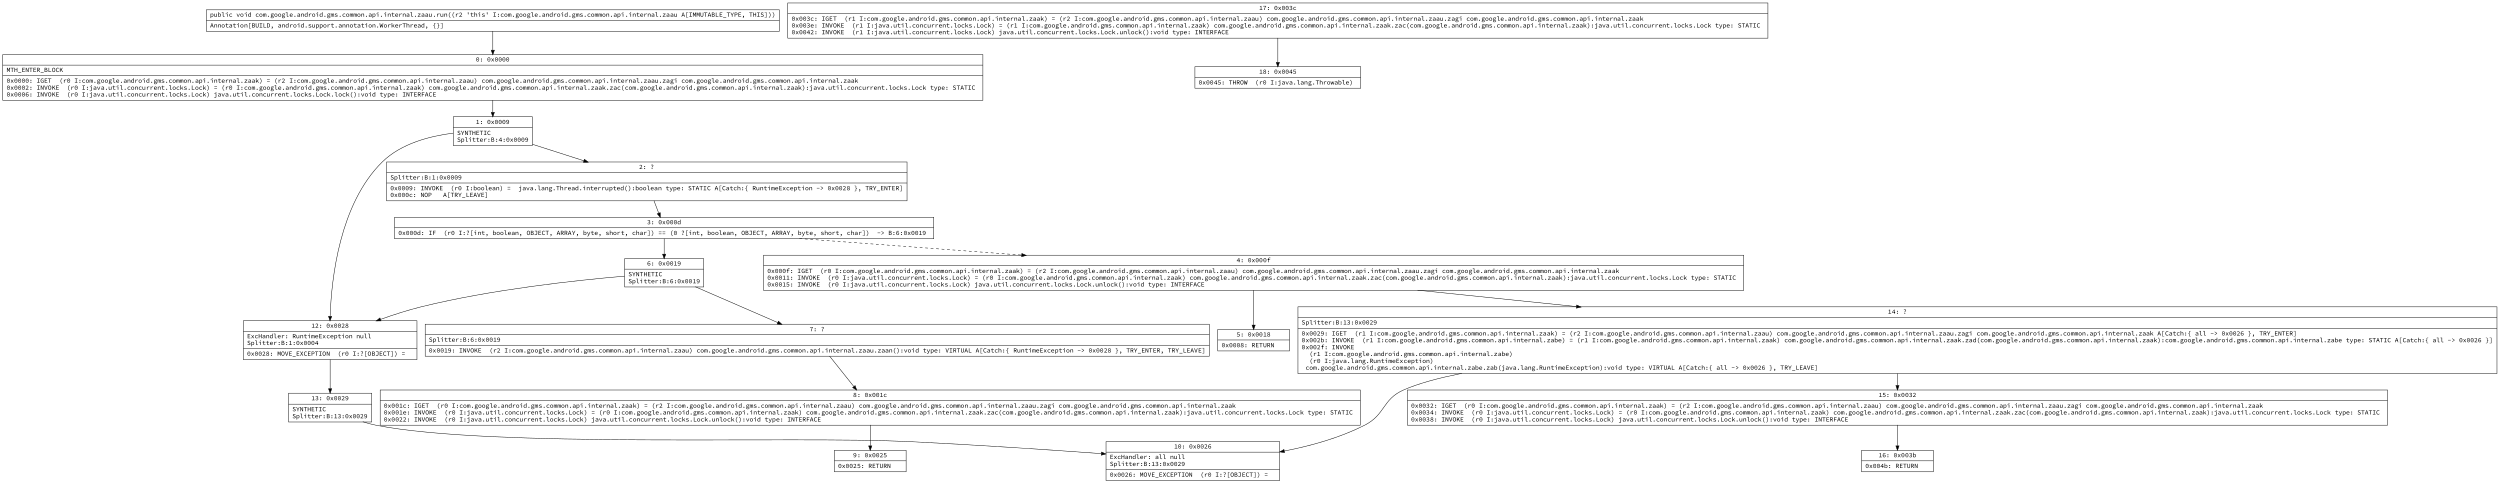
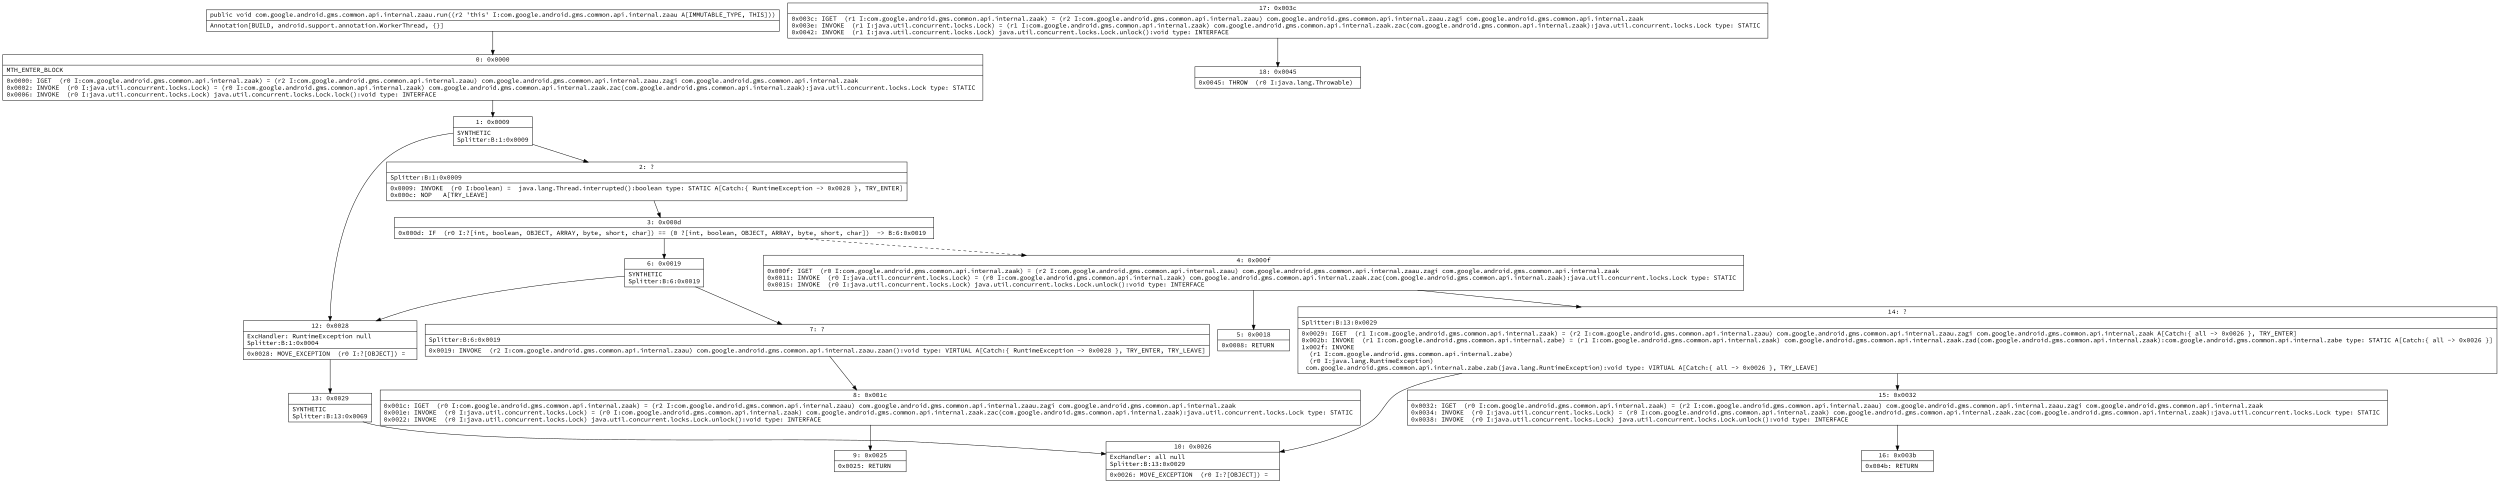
(493, 140) -> (493, 140)
(1332, 347) -> (1332, 347)
(330, 416) -> (330, 416)
